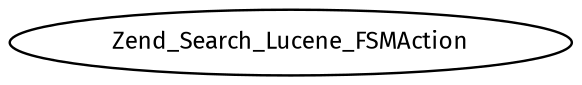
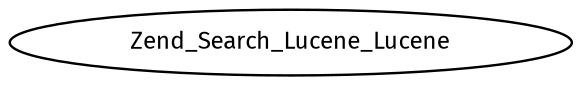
(291, 43) -> (291, 43)
